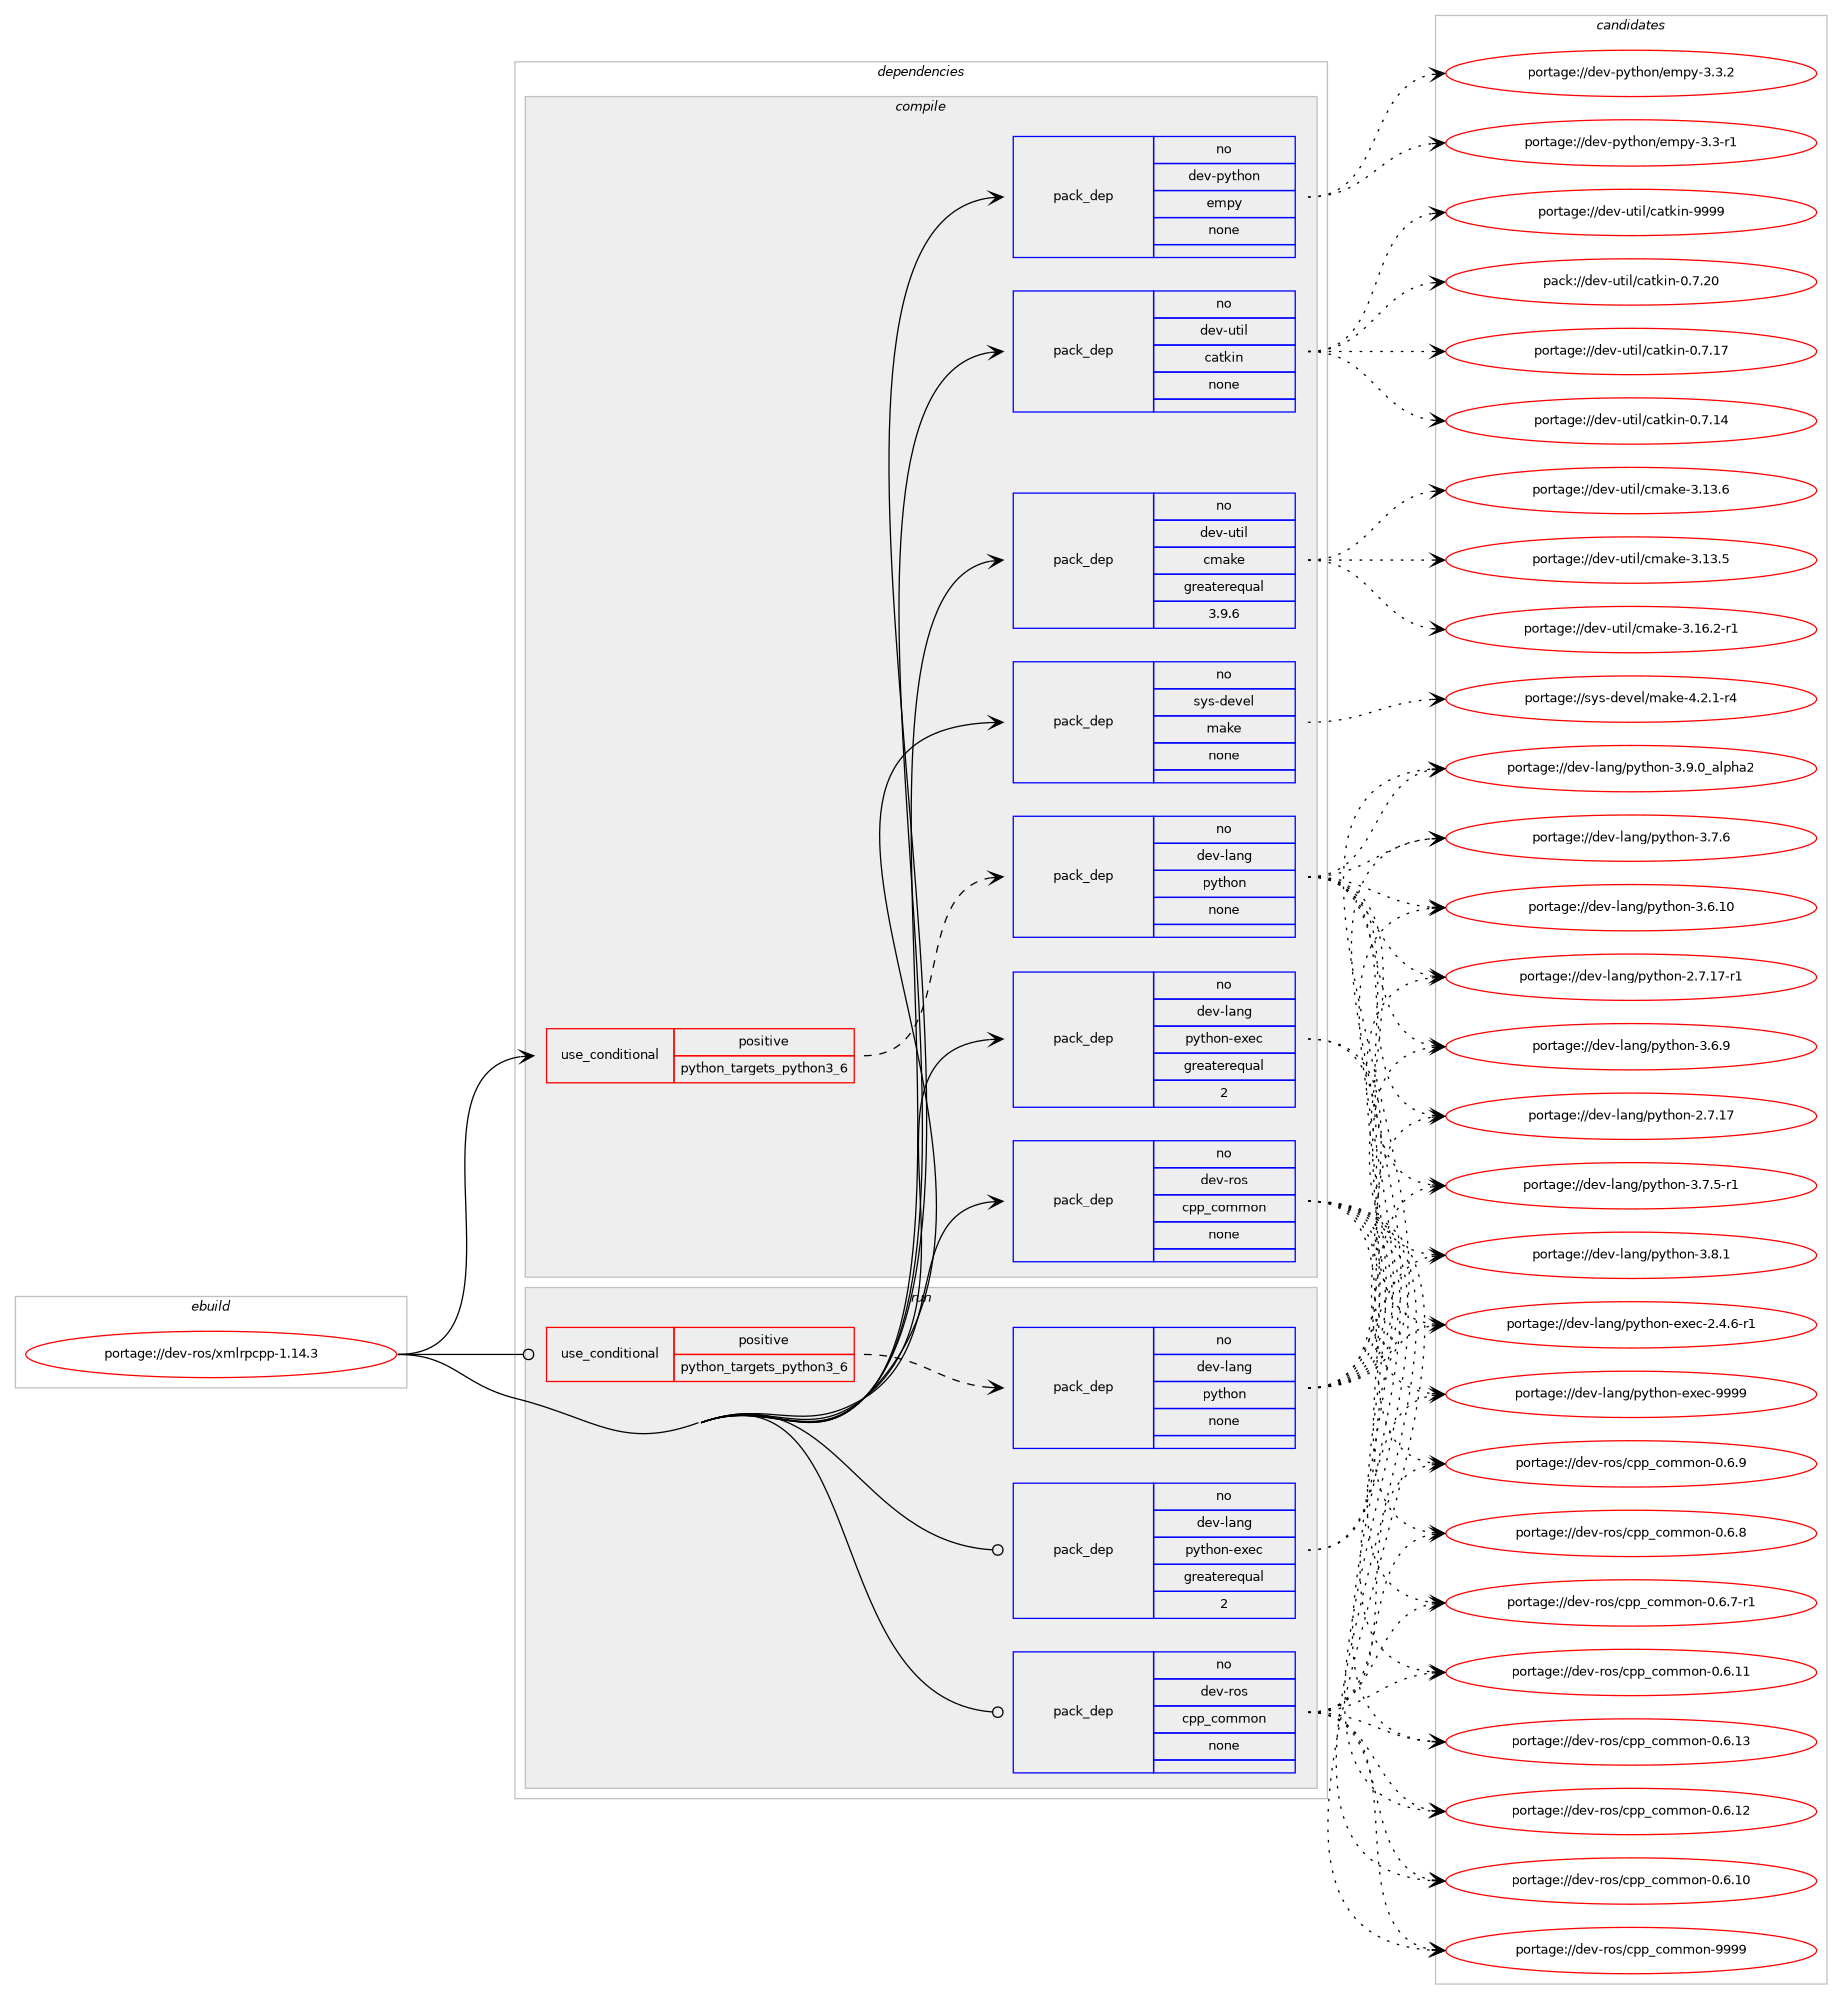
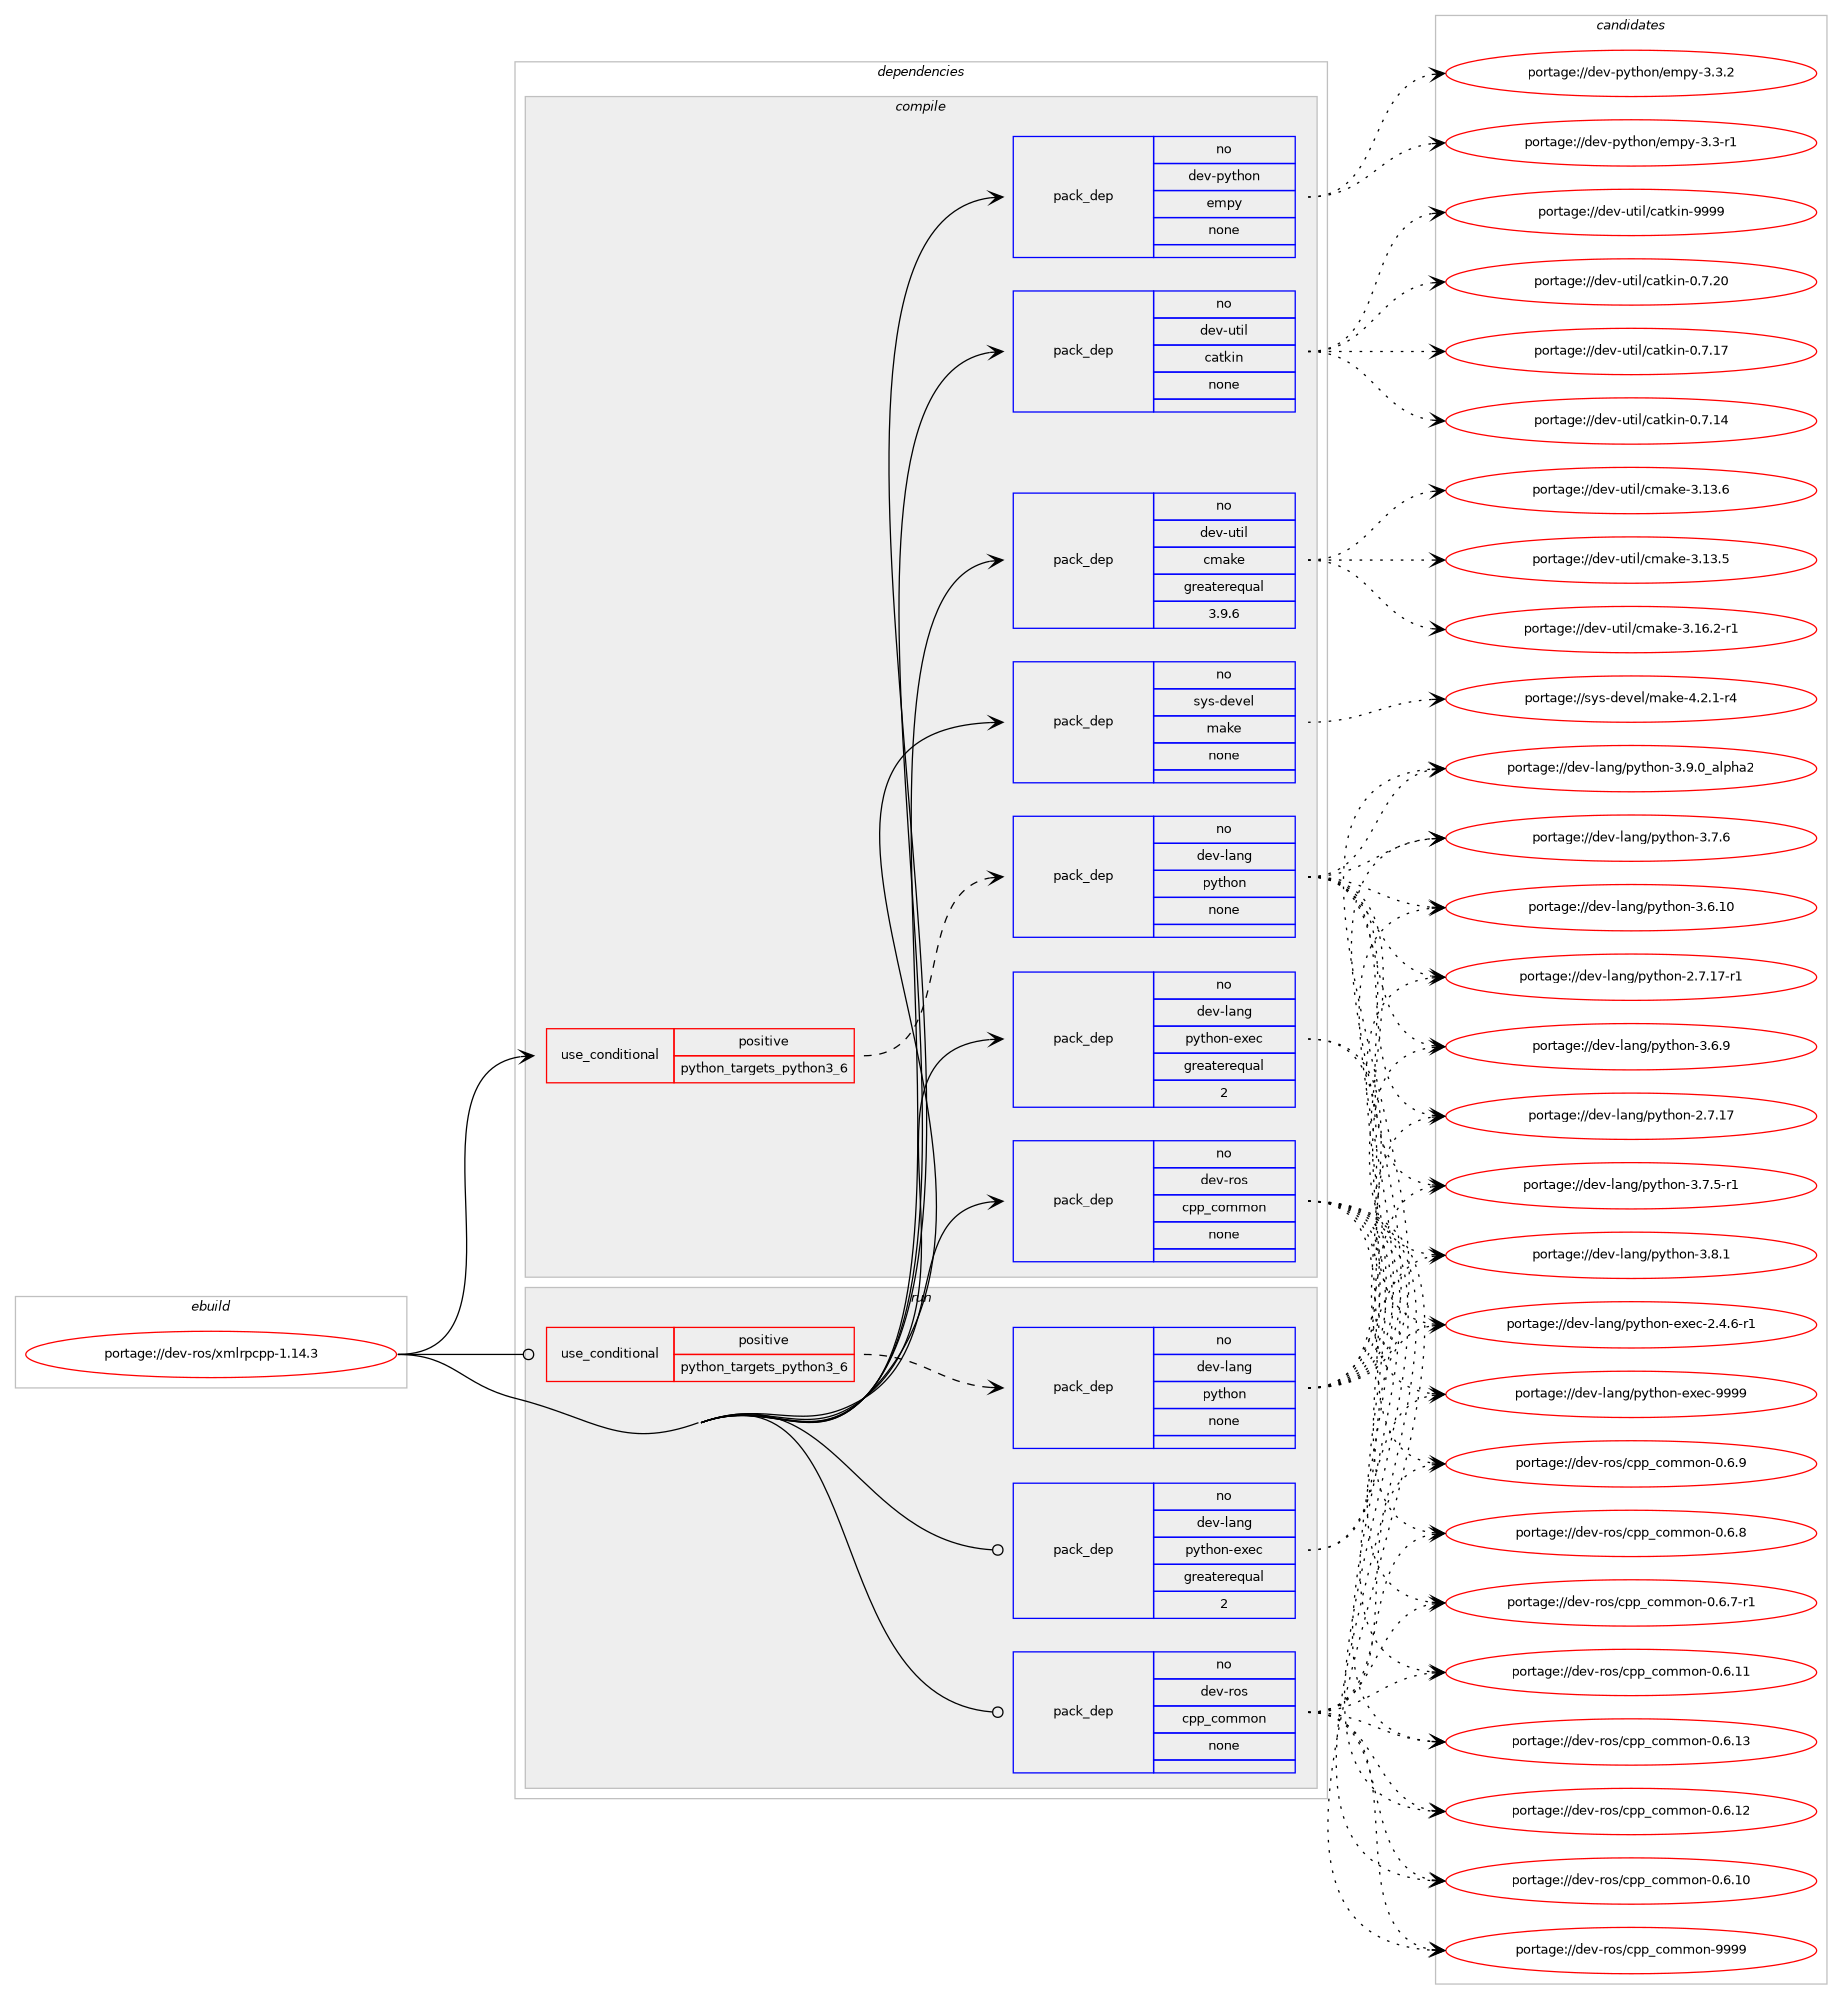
(1631, 282) -> (1631, 282)
